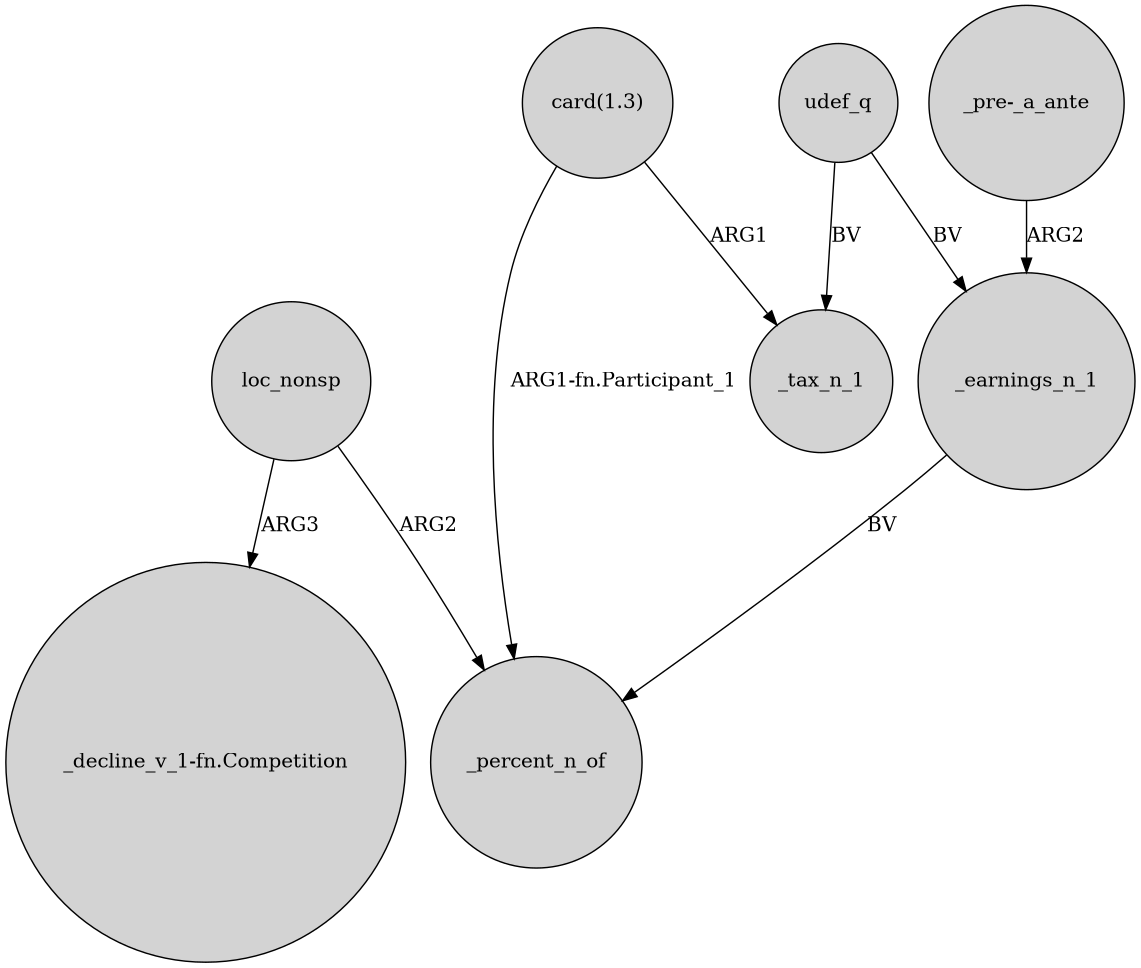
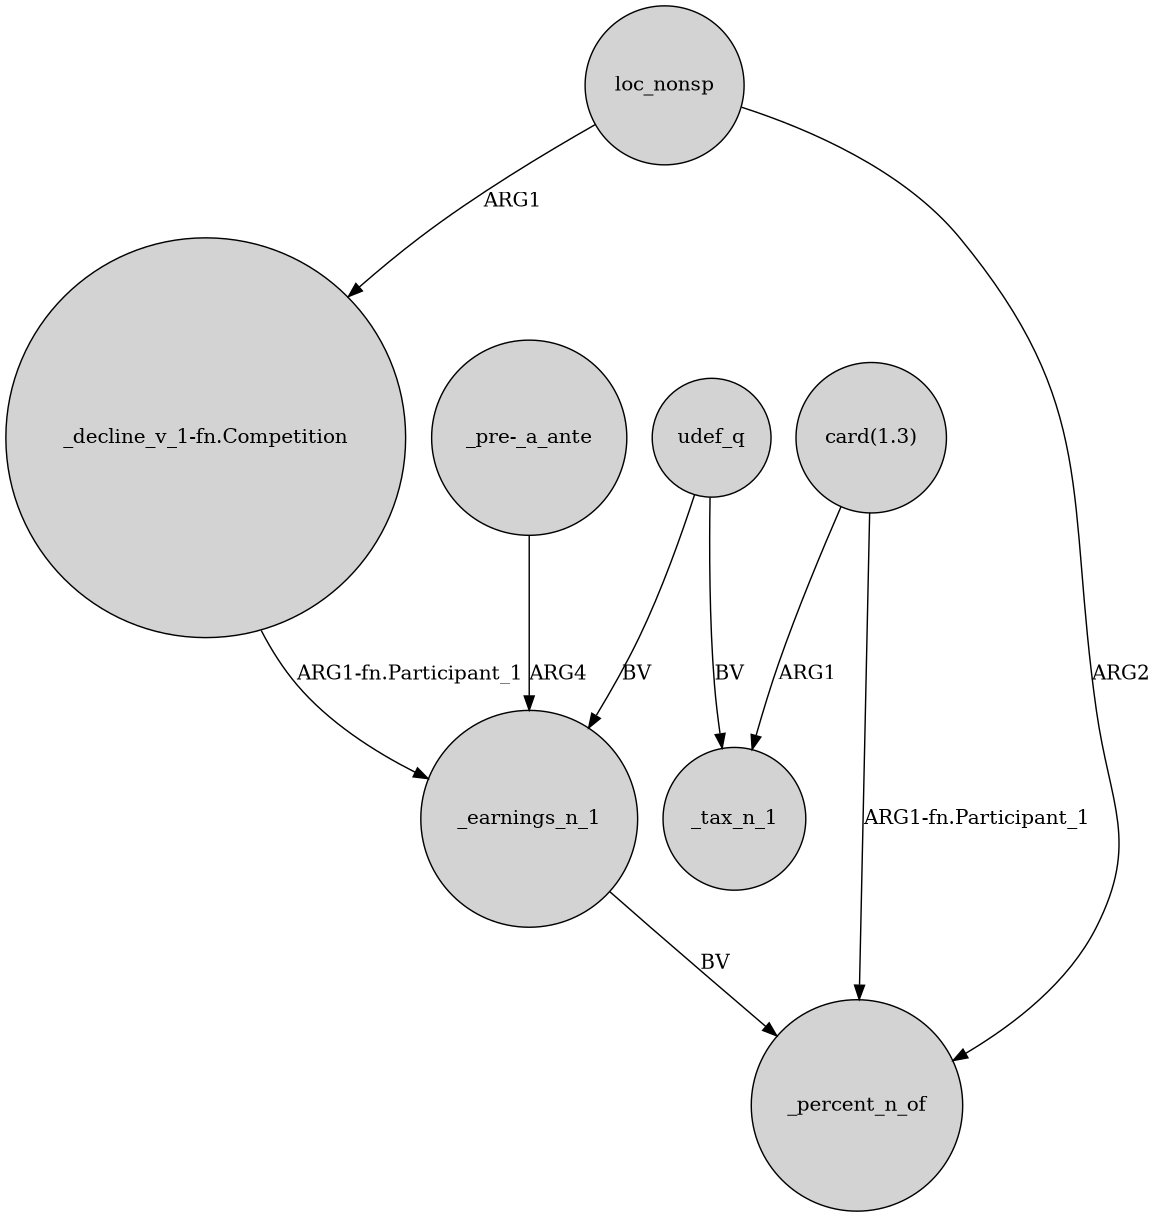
(1056, 237) -> (558, 674)
(291, 526) -> (513, 201)
none -> (326, 714)
